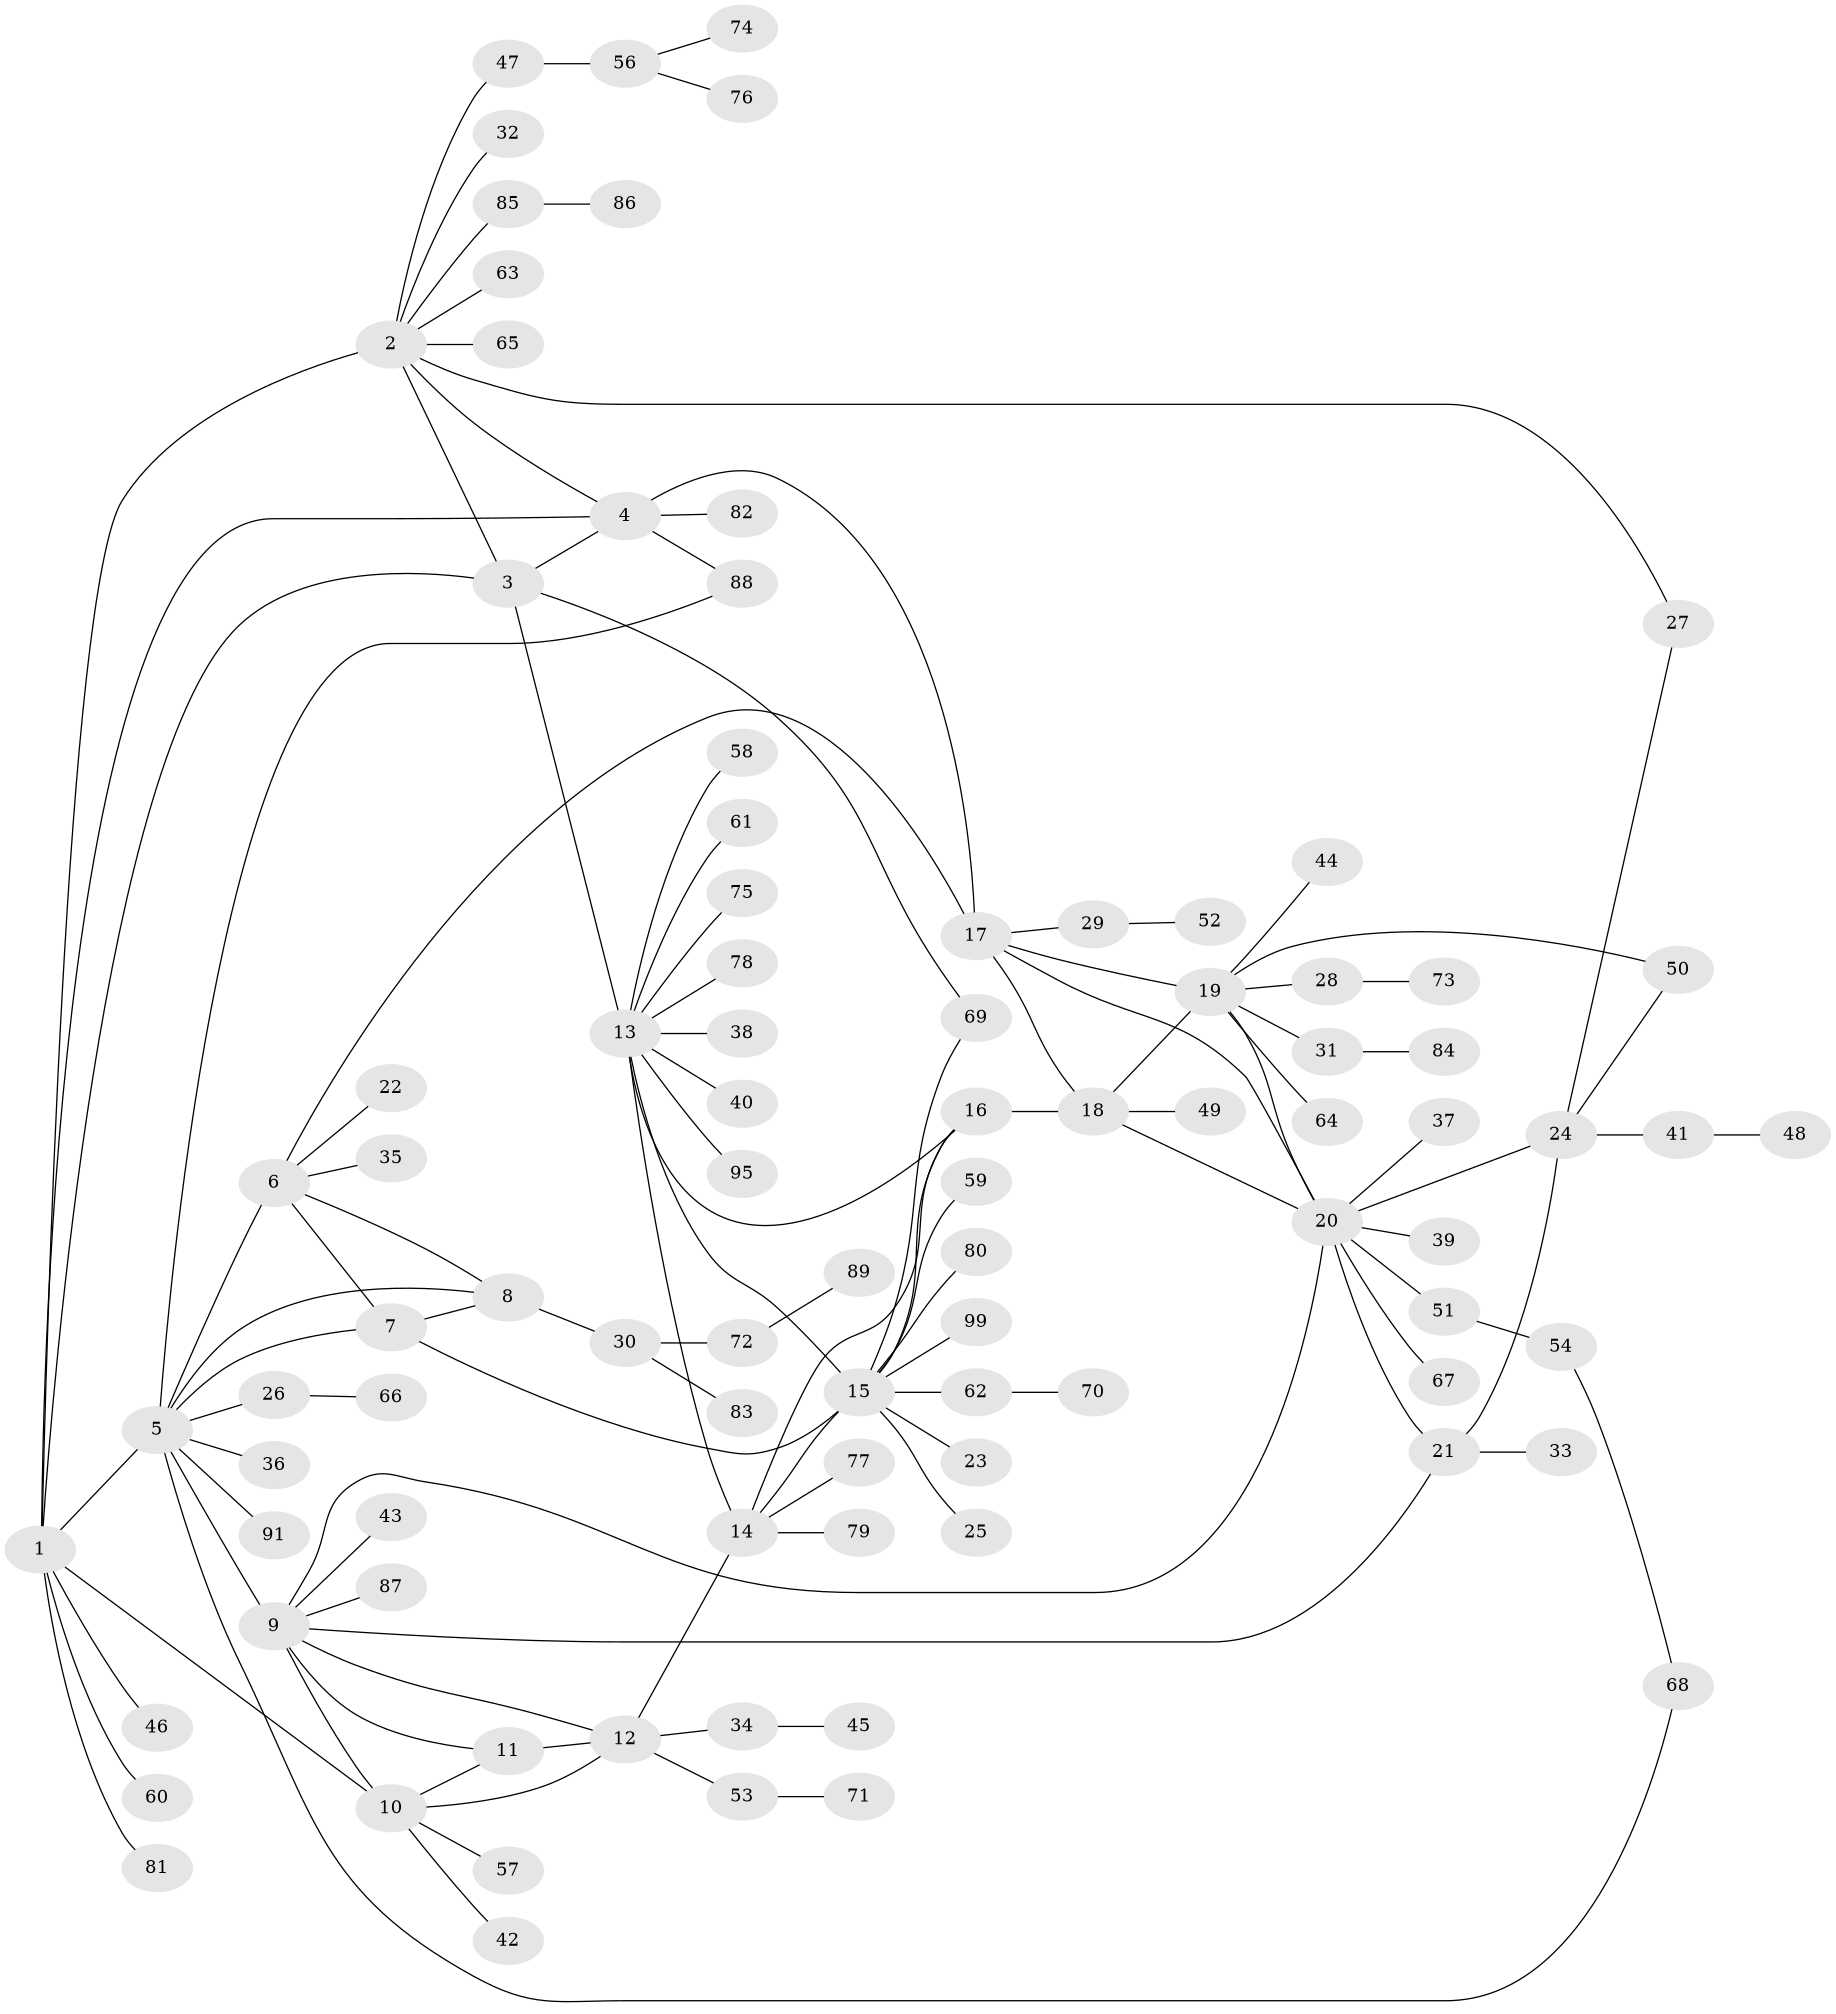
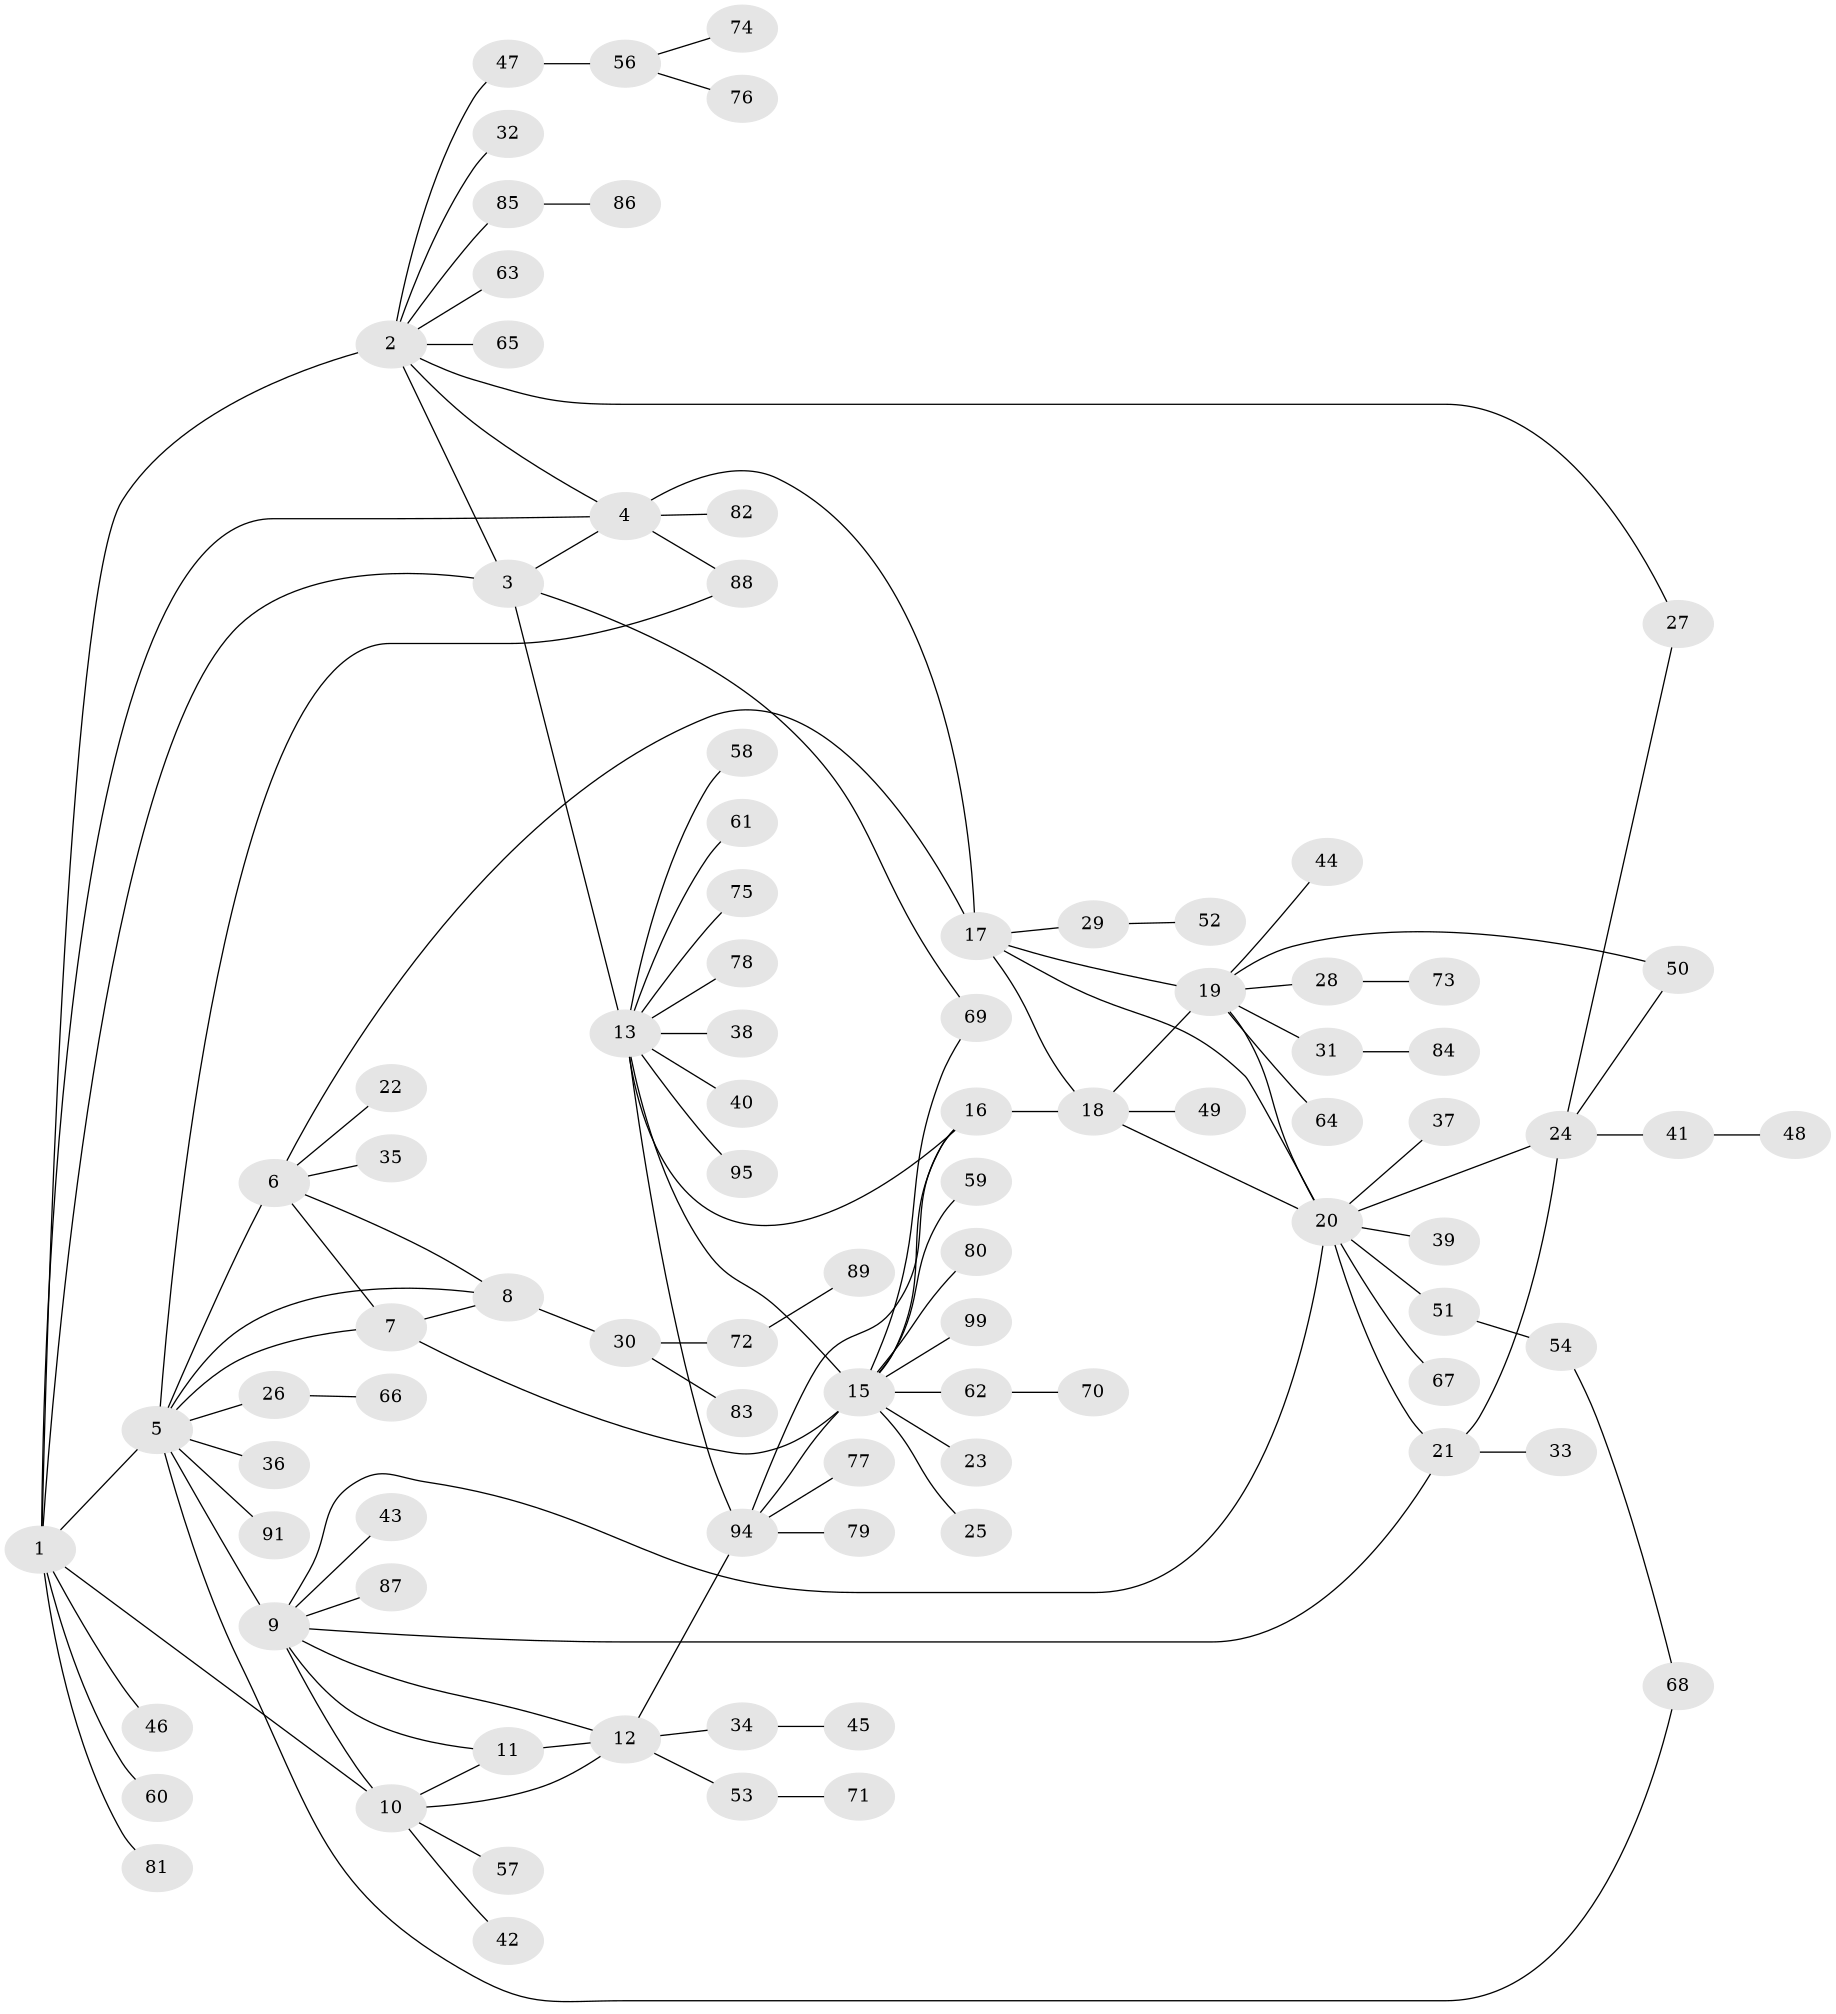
(742, 1533) -> (742, 1533)
